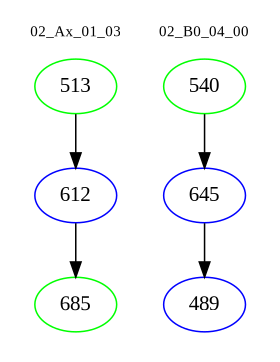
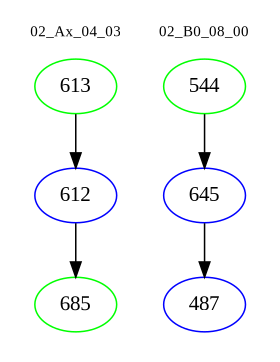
(77, 33) -> (77, 33)
(205, 33) -> (205, 33)
(76, 86) -> (76, 86)
(205, 86) -> (205, 86)
(205, 305) -> (205, 305)
